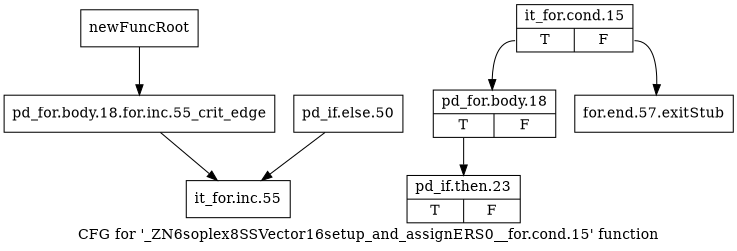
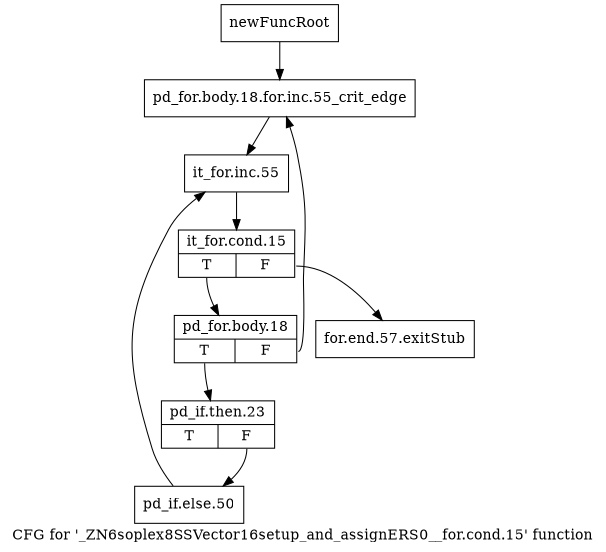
none -> (237, 206)
none -> (305, 239)
none -> (242, 466)
